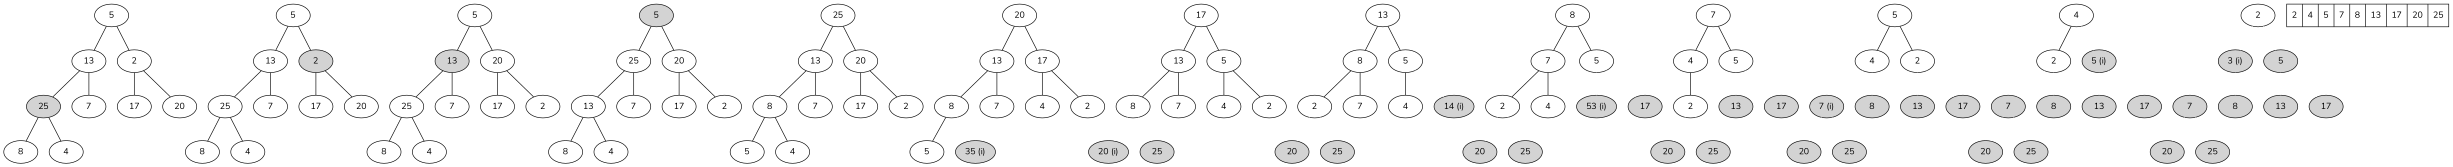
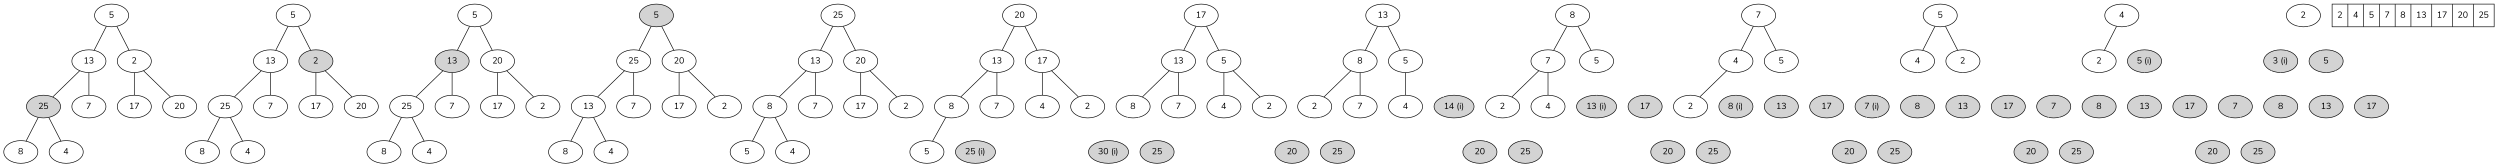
(1597, 107) -> (1597, 107)
none -> (1736, 107)
(975, 152) -> (975, 152)
(1109, 152) -> (1109, 152)
